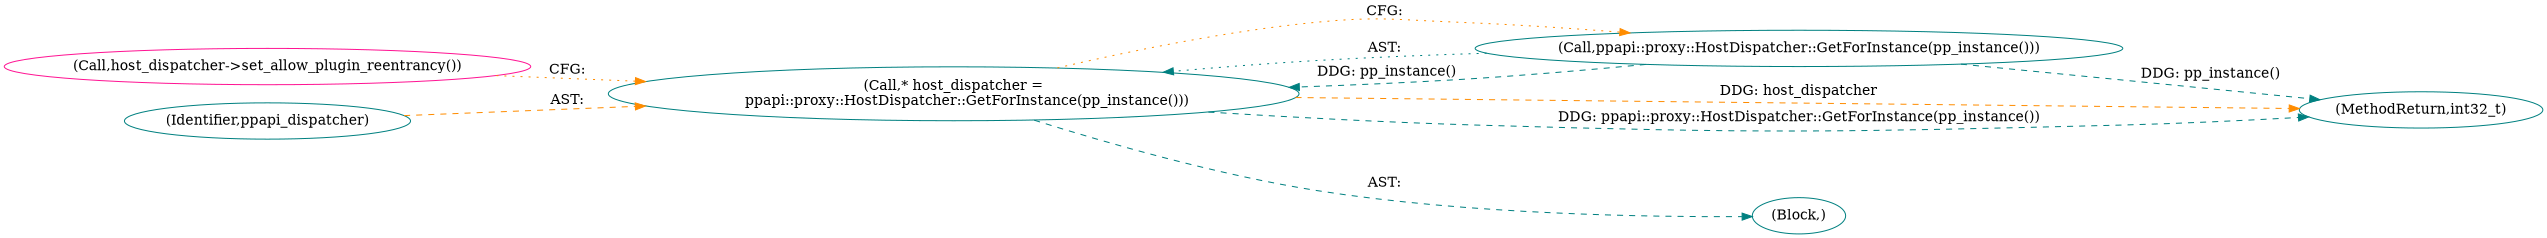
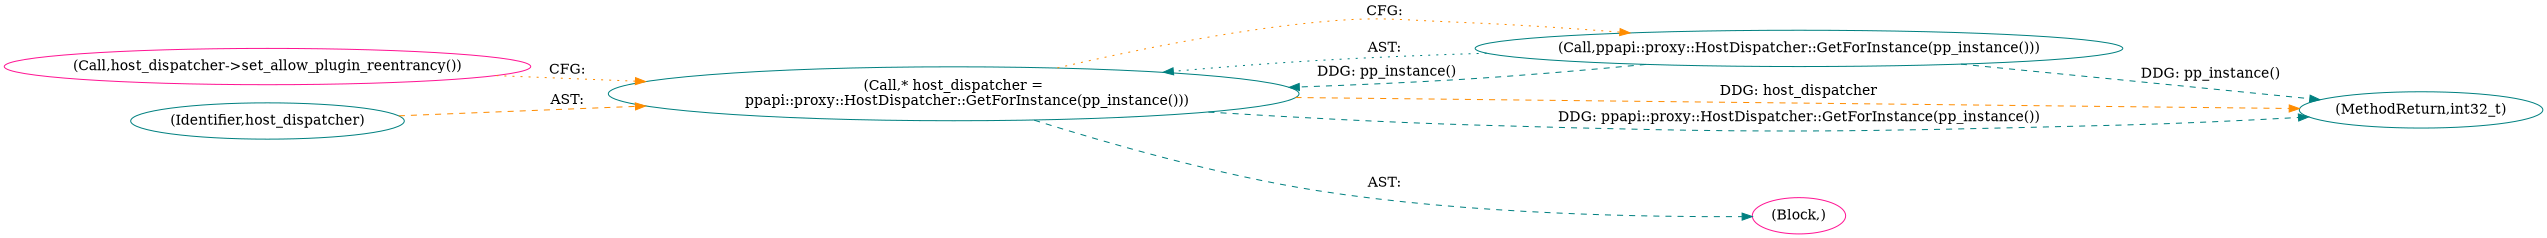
(267, 121) -> (267, 121)
(1799, 216) -> (1799, 216)
